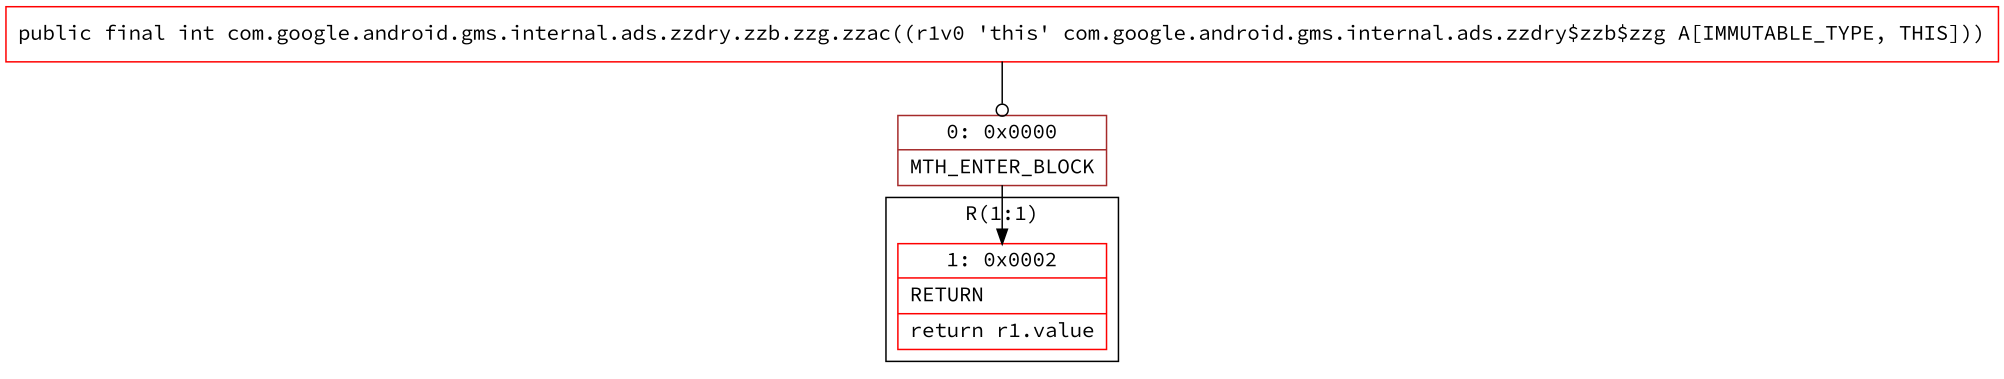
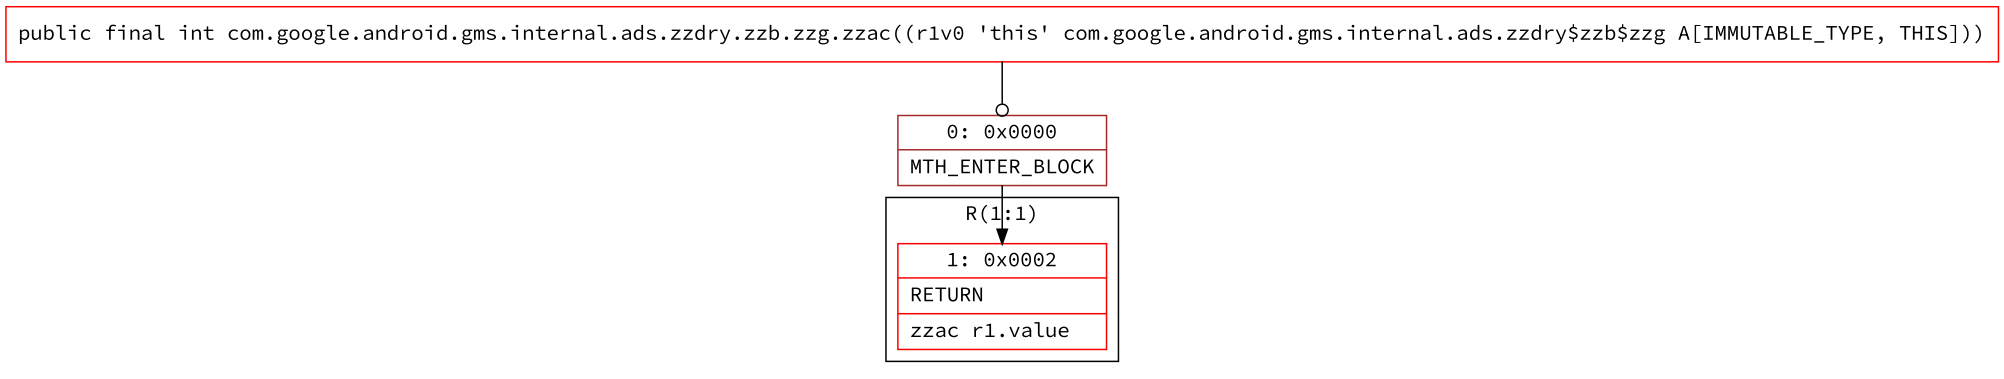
(1002, 331) -> (990, 331)
